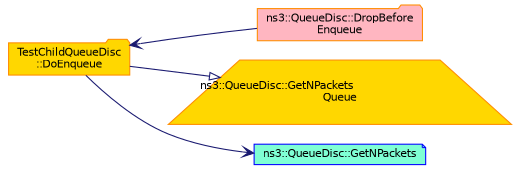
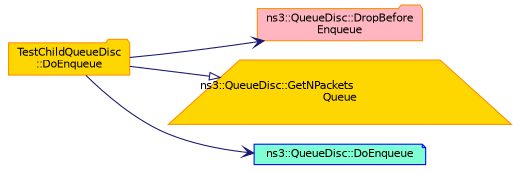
(199, 35) -> (192, 51)
(340, 154) -> (340, 154)
